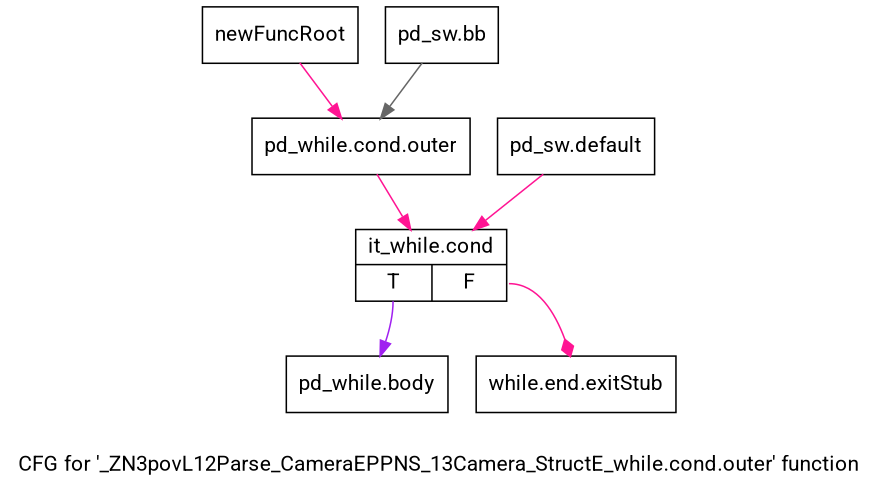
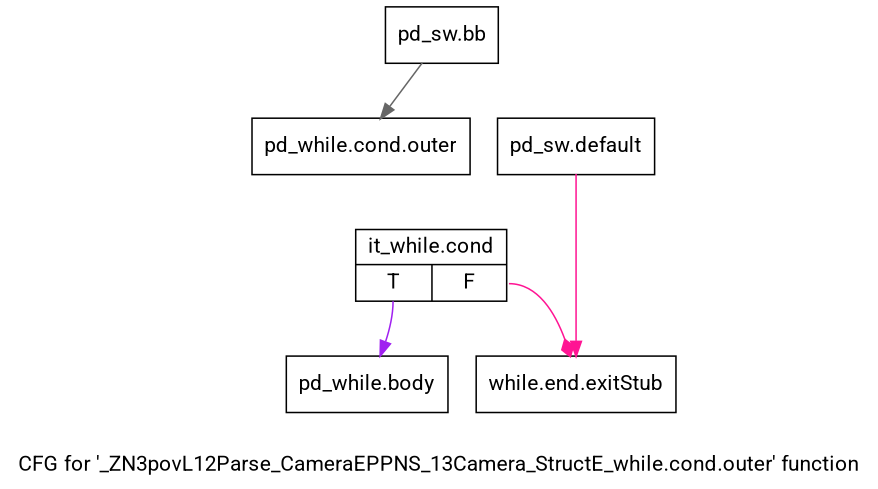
(280, 35) -> none
(390, 195) -> none
(514, 197) -> (576, 257)
